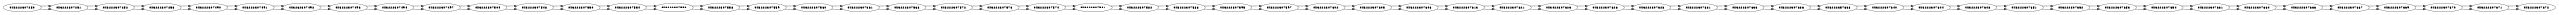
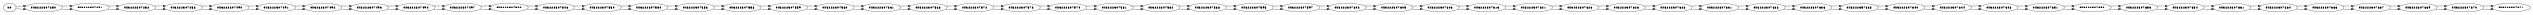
none -> (10, 8)
(2537, 8) -> none
